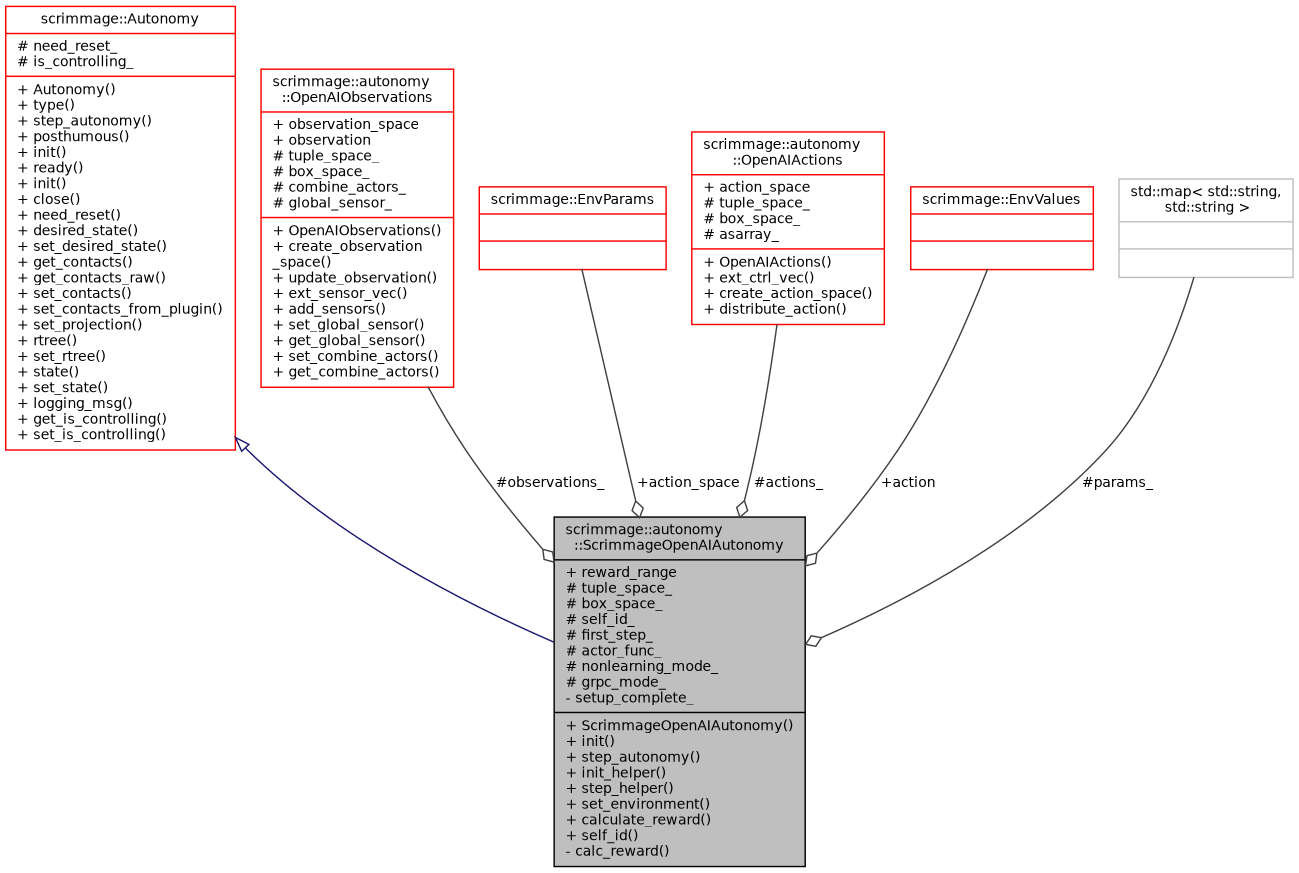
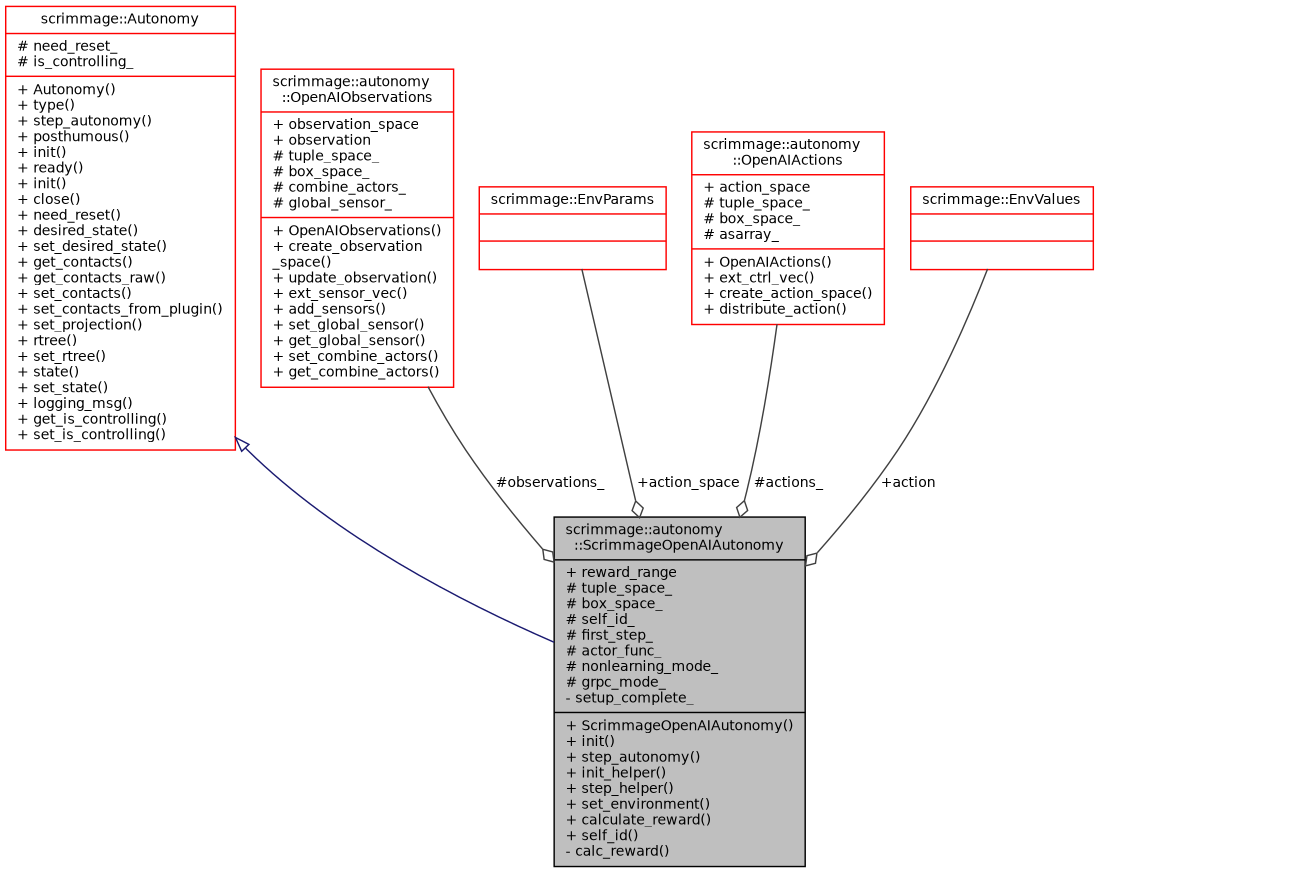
(1206, 228) -> none
